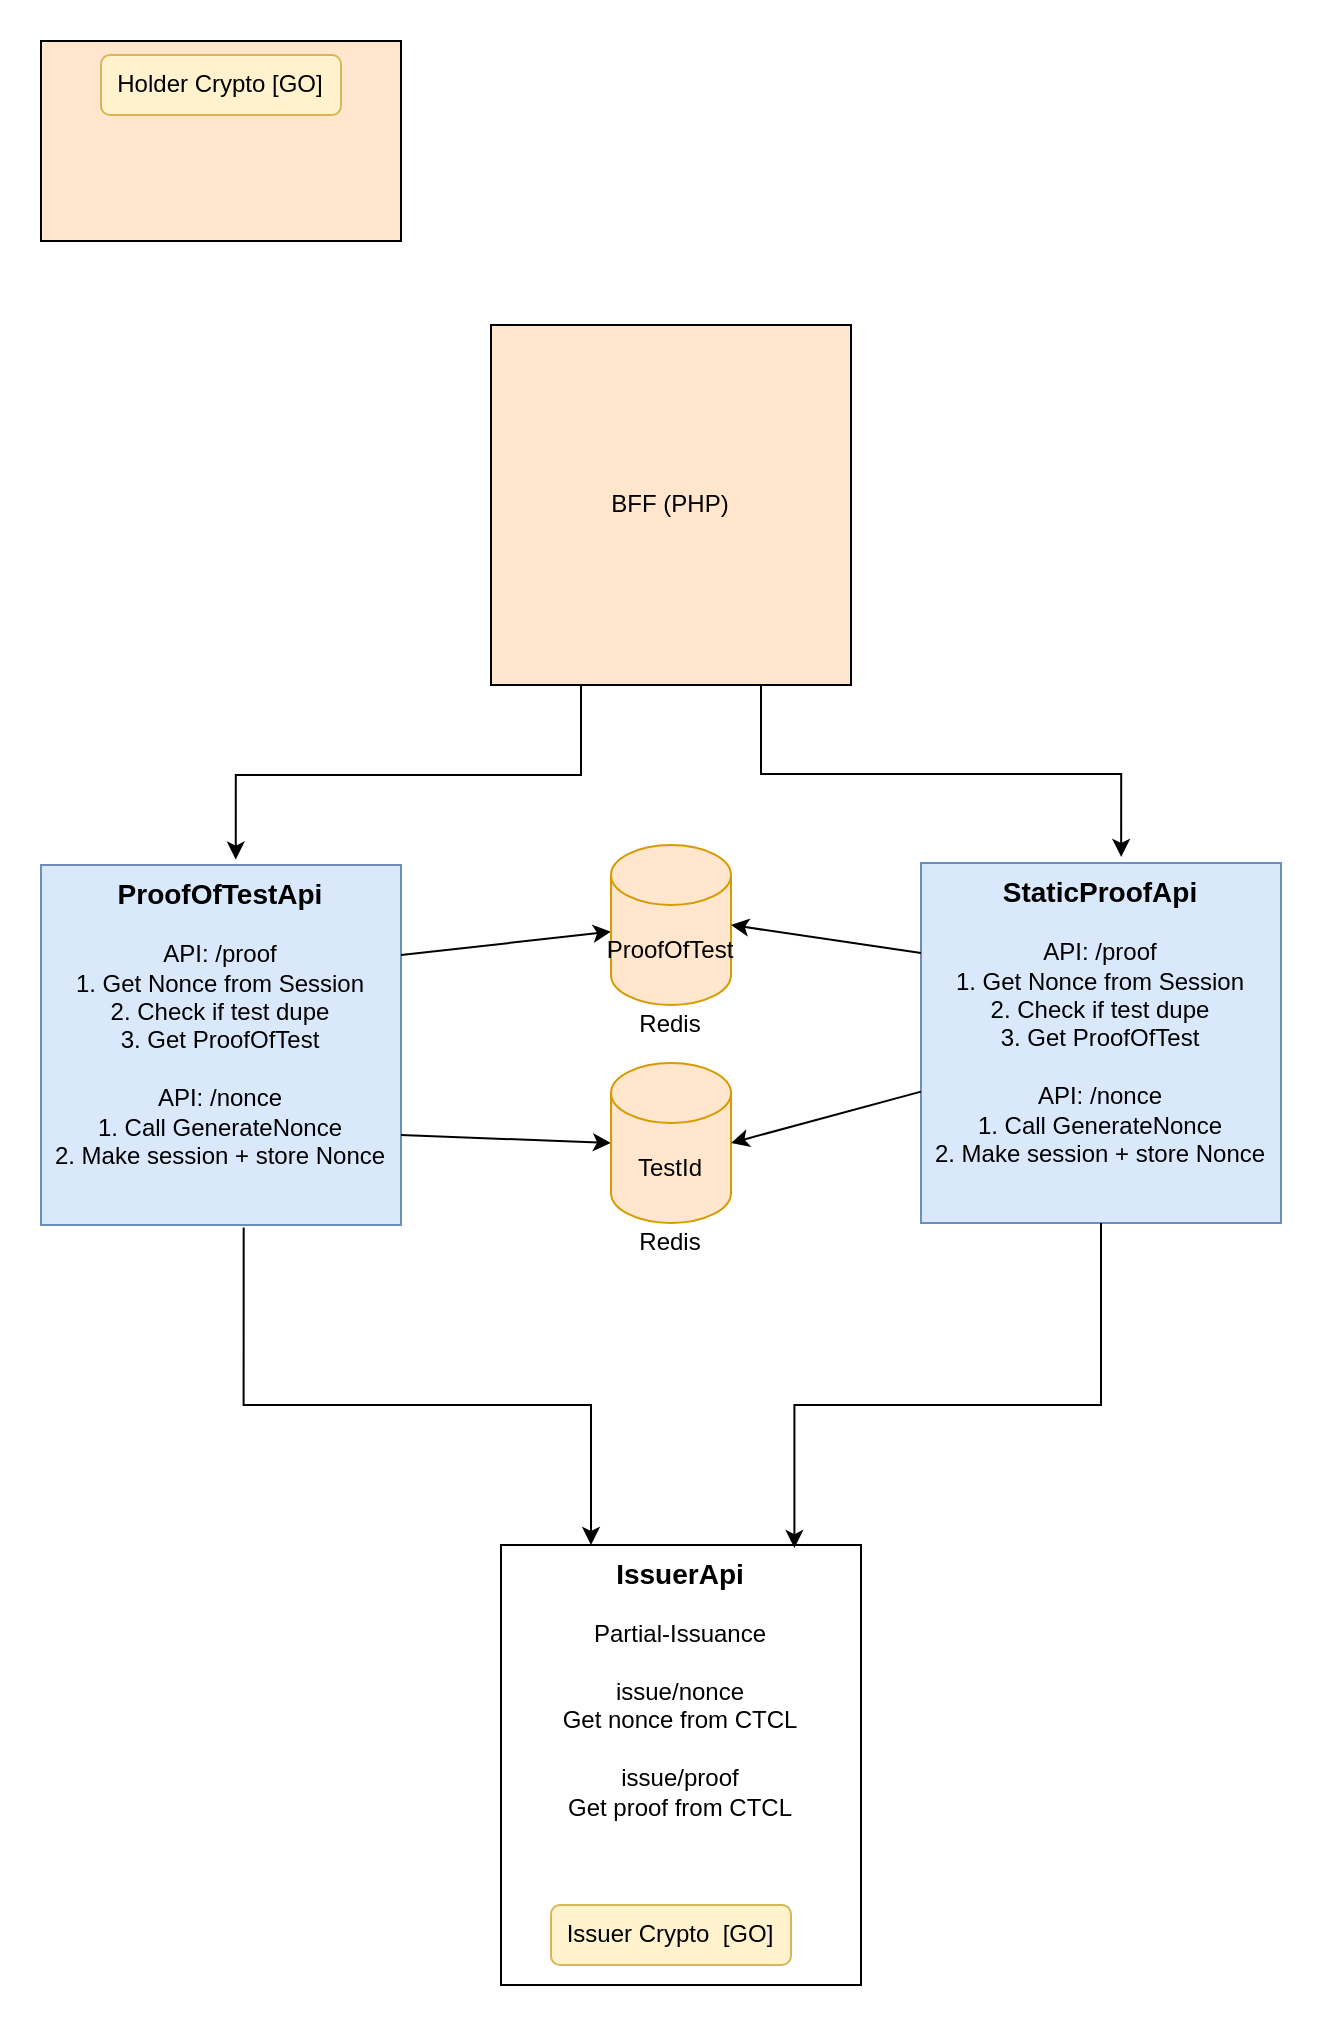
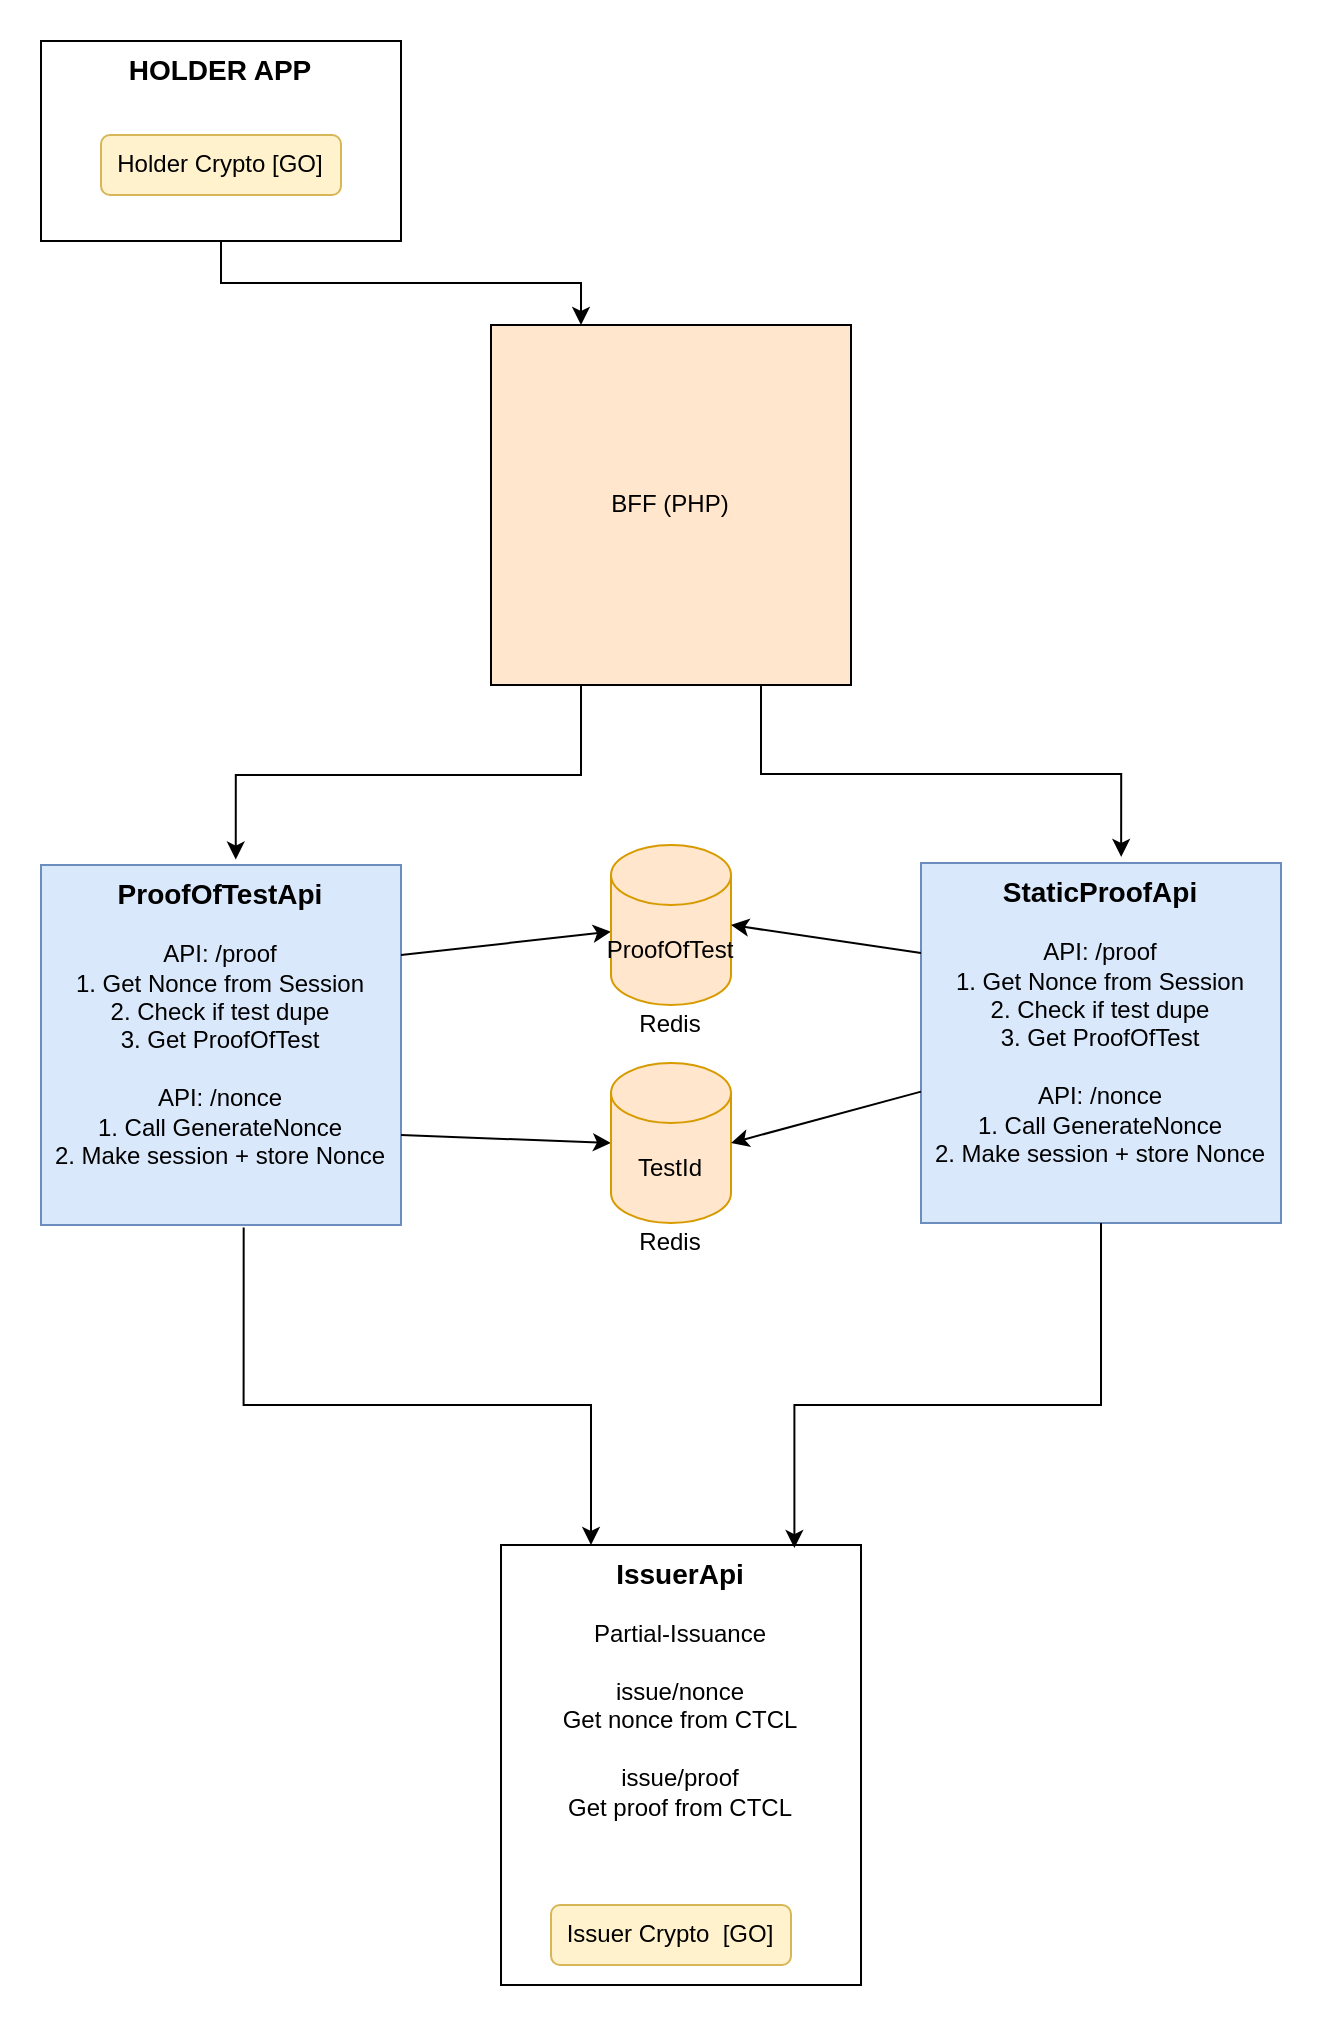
(221, 69) -> (221, 69)
(221, 85) -> (221, 165)
none -> (394, 283)
